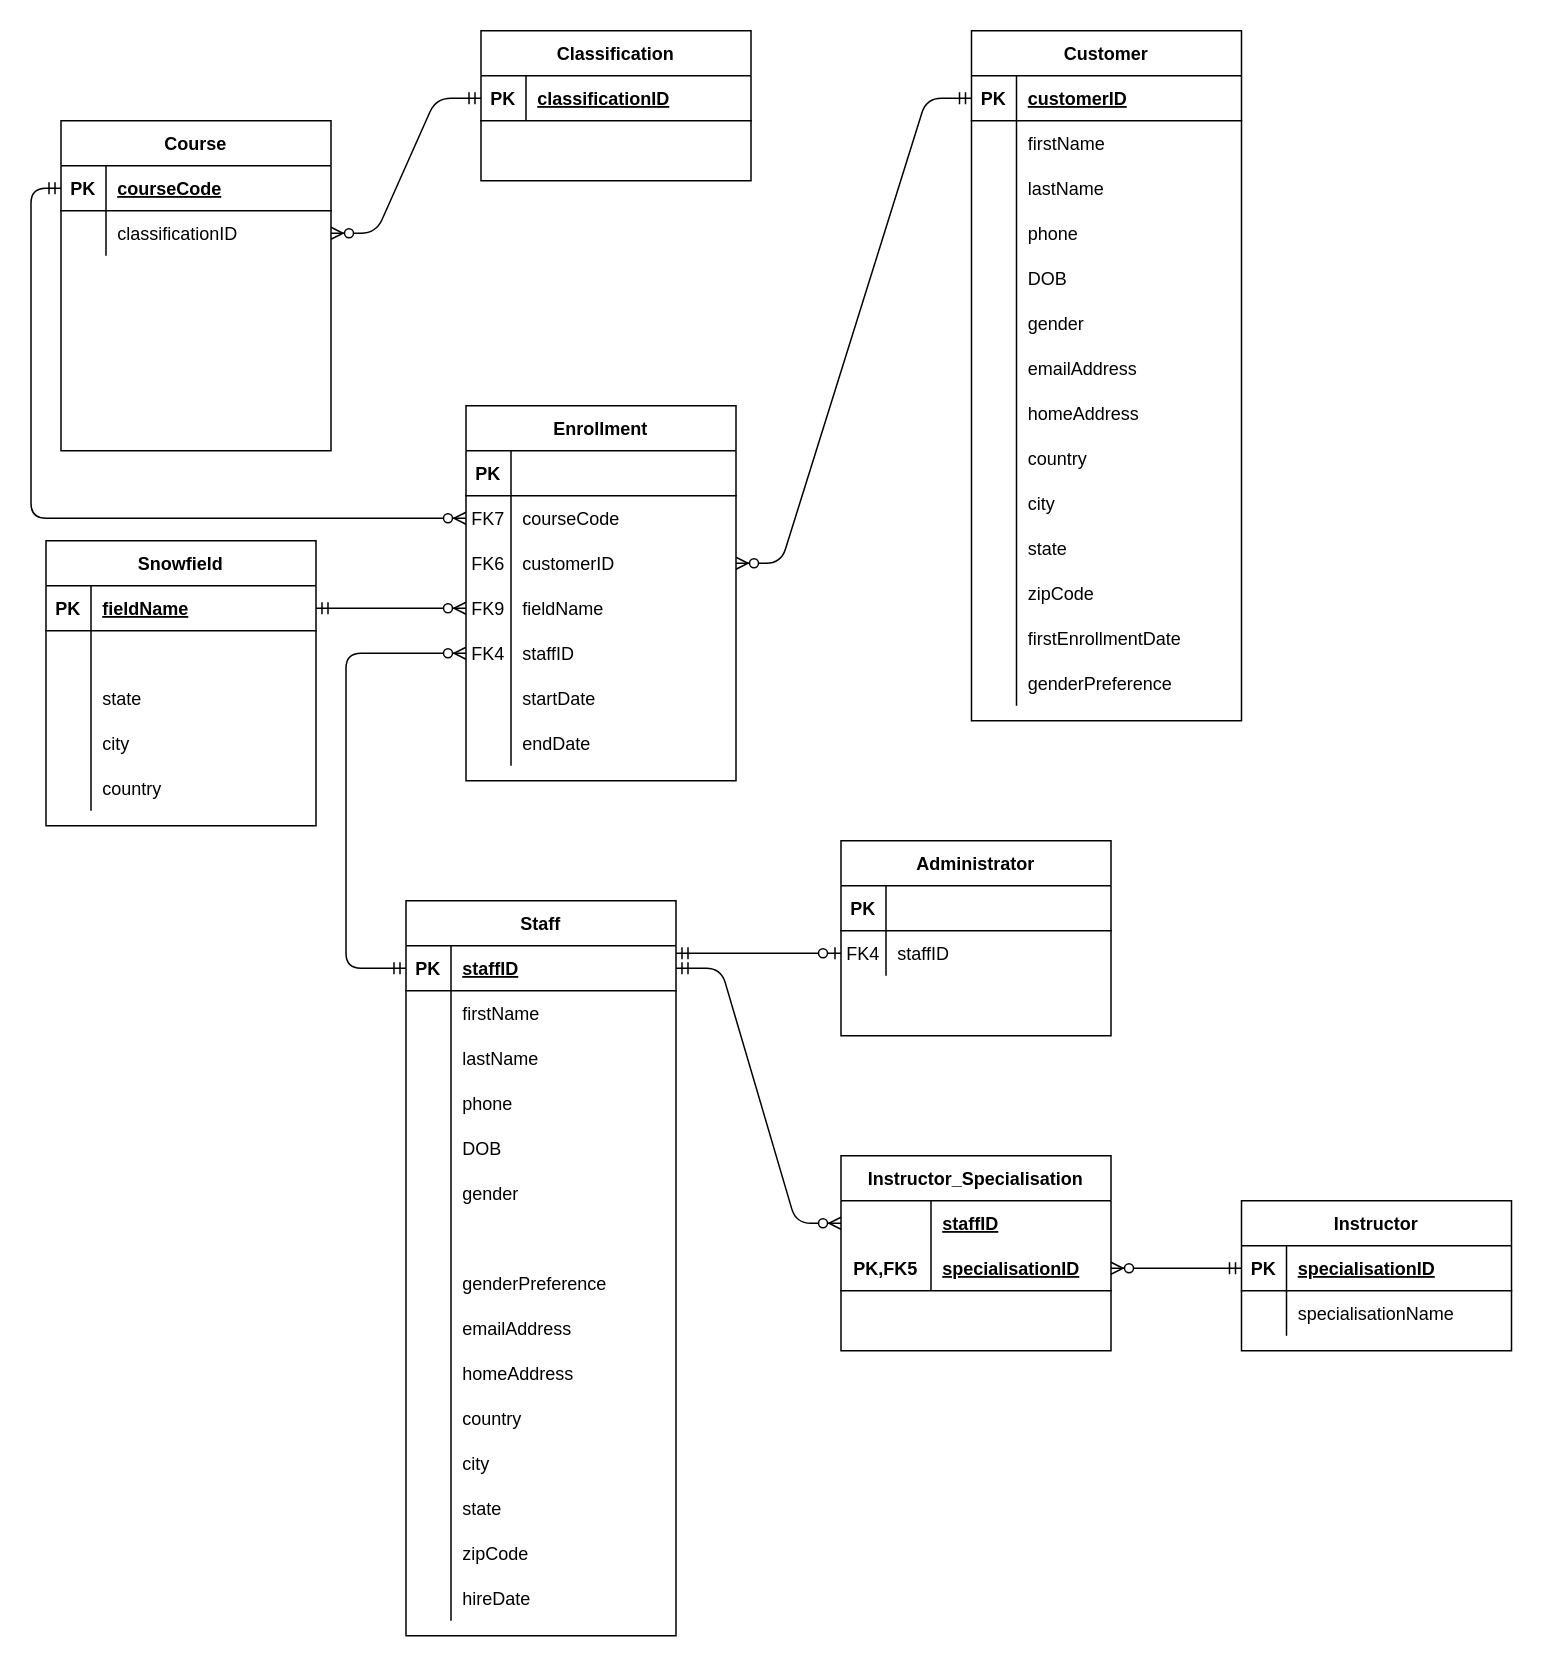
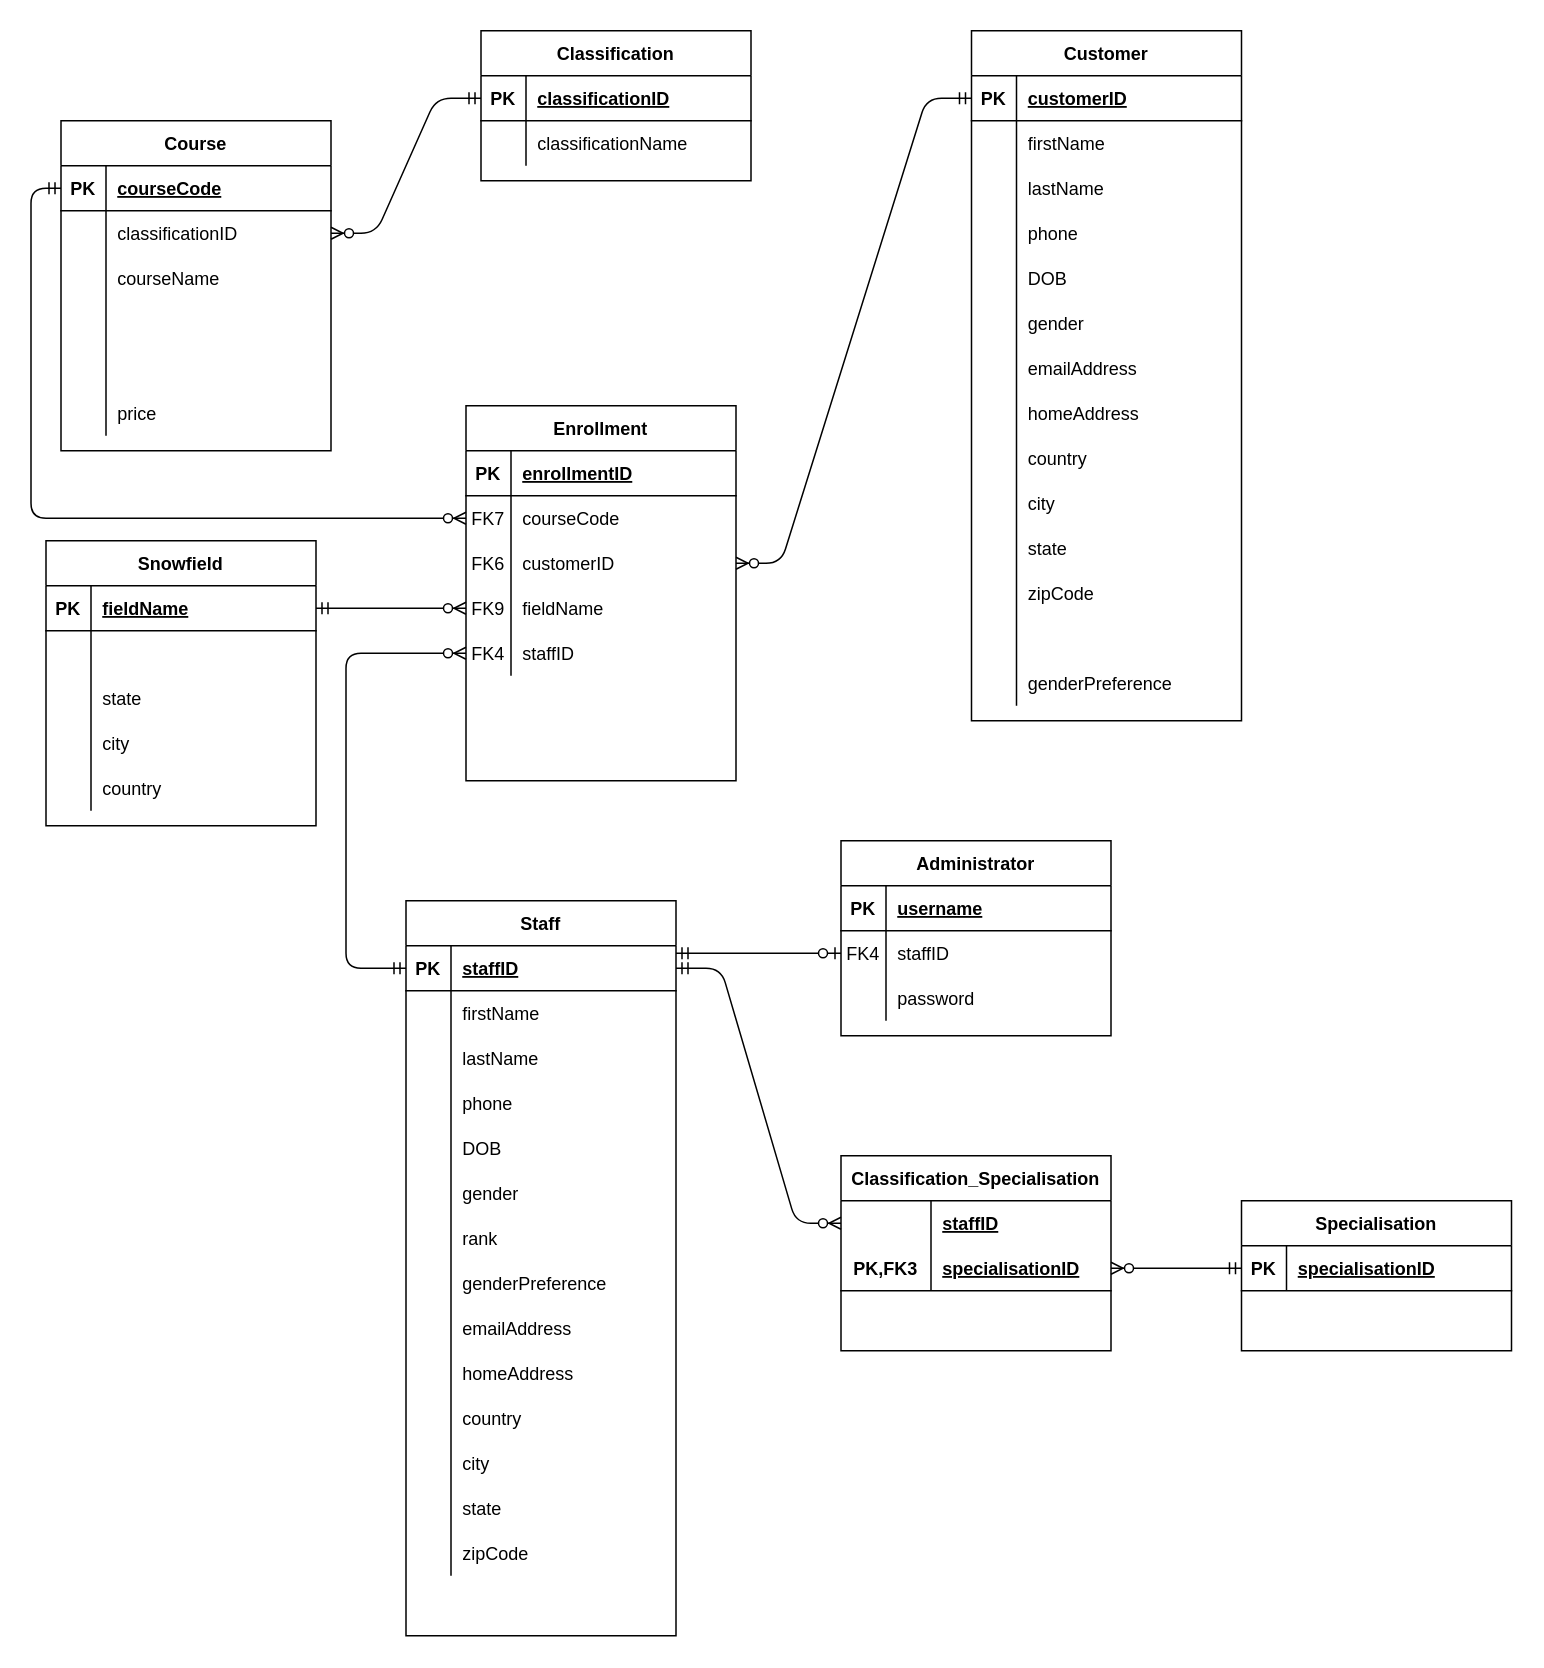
none -> (638, 143)
none -> (218, 278)
none -> (218, 413)
none -> (623, 473)
(1129, 638) -> none
(623, 698) -> none
(623, 743) -> none
none -> (998, 908)
none -> (998, 998)
(975, 1179) -> (975, 1179)
(1376, 1224) -> (1376, 1224)
none -> (563, 1238)
(885, 1269) -> (885, 1269)
(1399, 1313) -> none
(563, 1598) -> none
